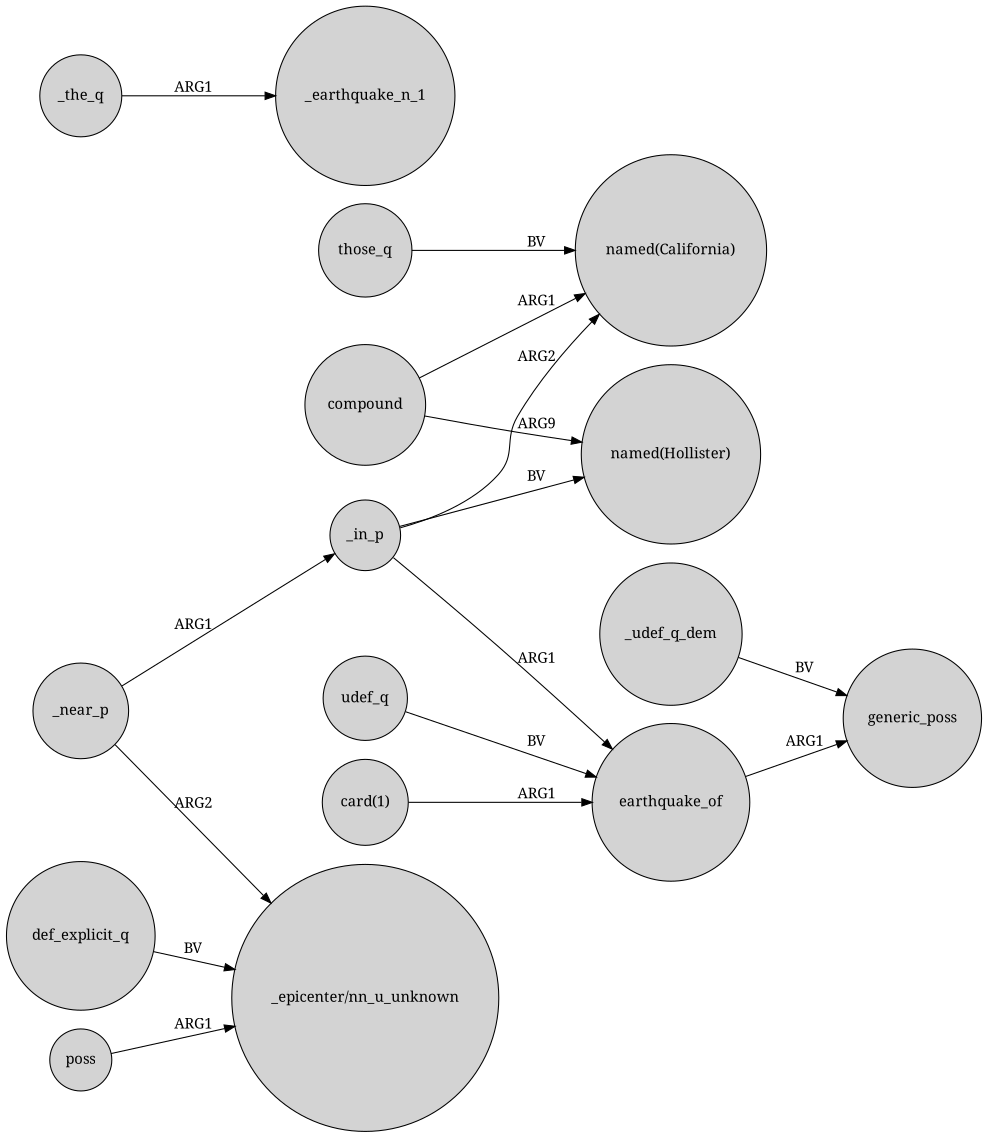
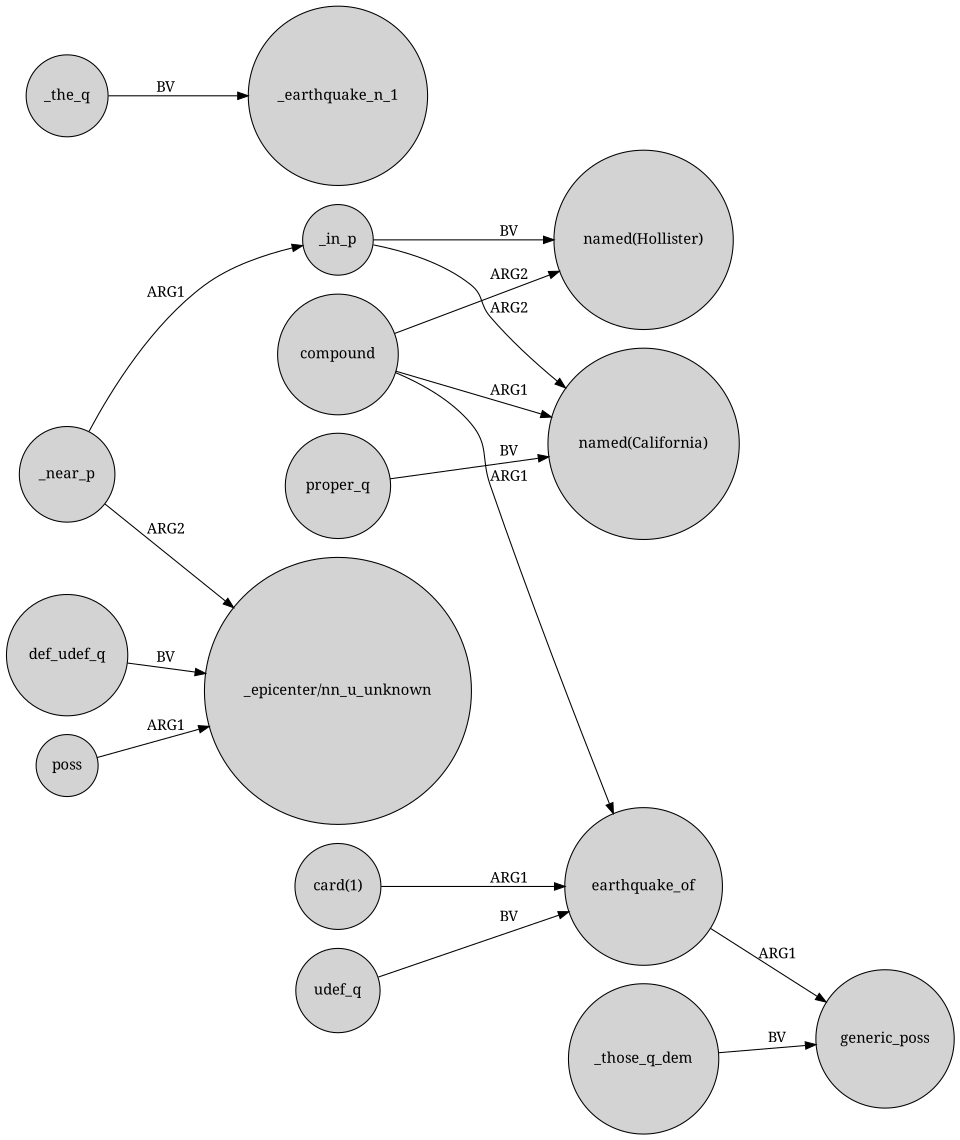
(194, 88) -> (166, 88)
(365, 250) -> (338, 486)
(537, 424) -> (510, 275)
(671, 634) -> (644, 1059)
(500, 648) -> (521, 571)
(81, 936) -> (67, 655)
